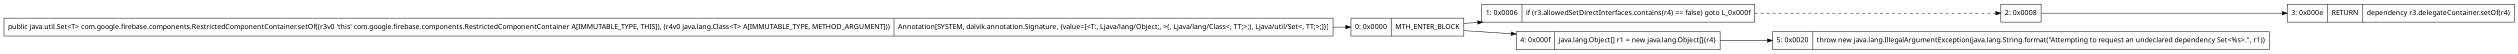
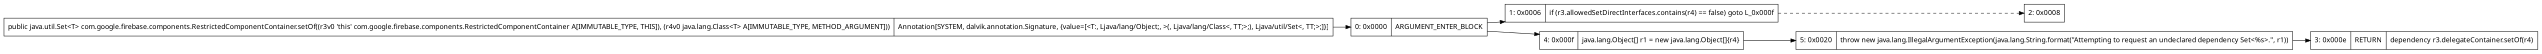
(2162, 13) -> (2299, 41)
(1428, 27) -> (1439, 27)
